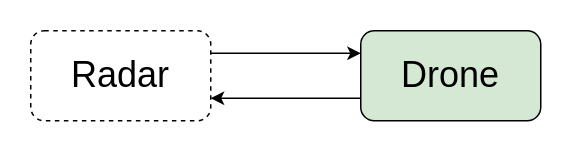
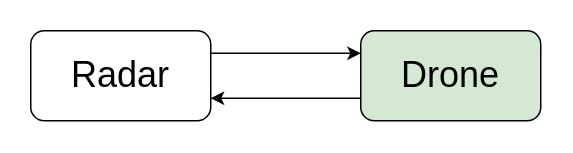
(121, 76) -> (121, 76)
